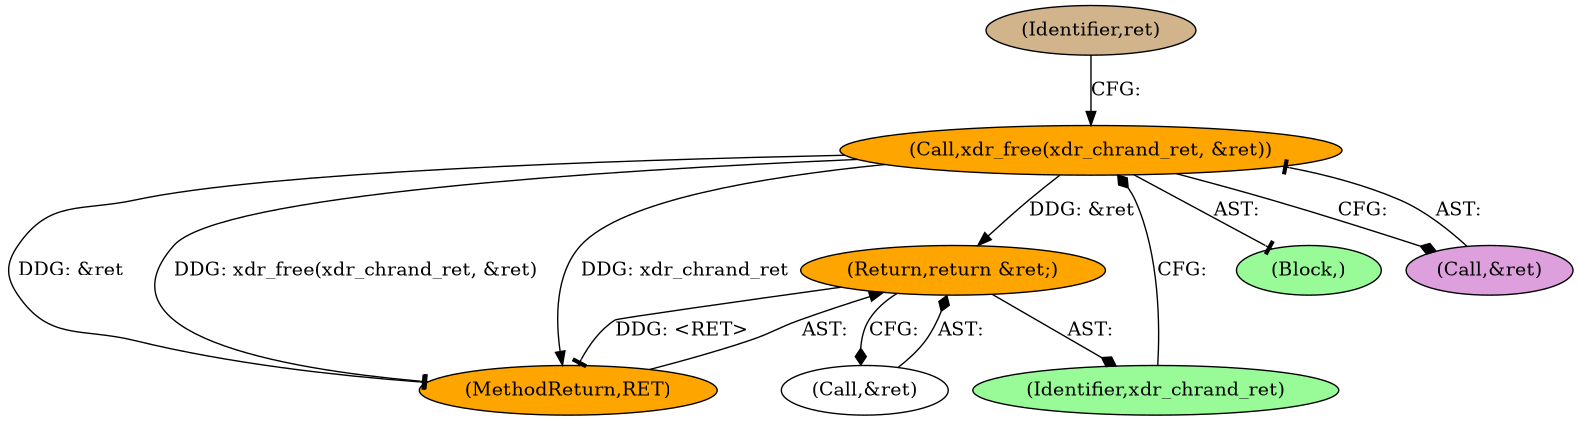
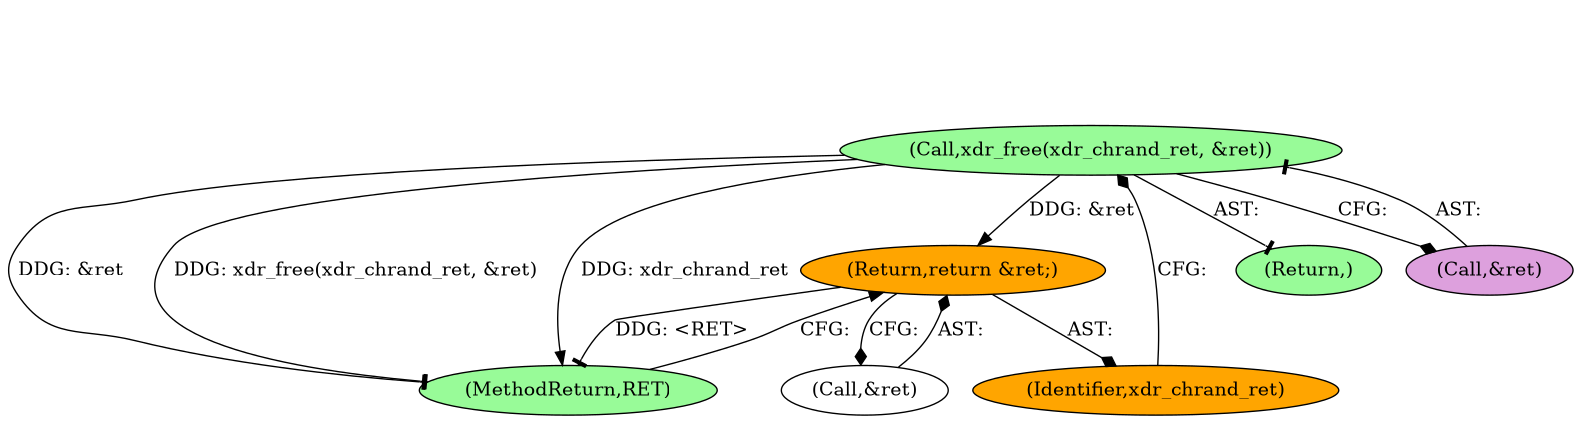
(1091, 30) -> none
(1091, 150) -> (1091, 150)
(1309, 270) -> (1309, 270)
(828, 330) -> (828, 330)
(568, 390) -> (568, 390)
(1156, 390) -> (1156, 390)
